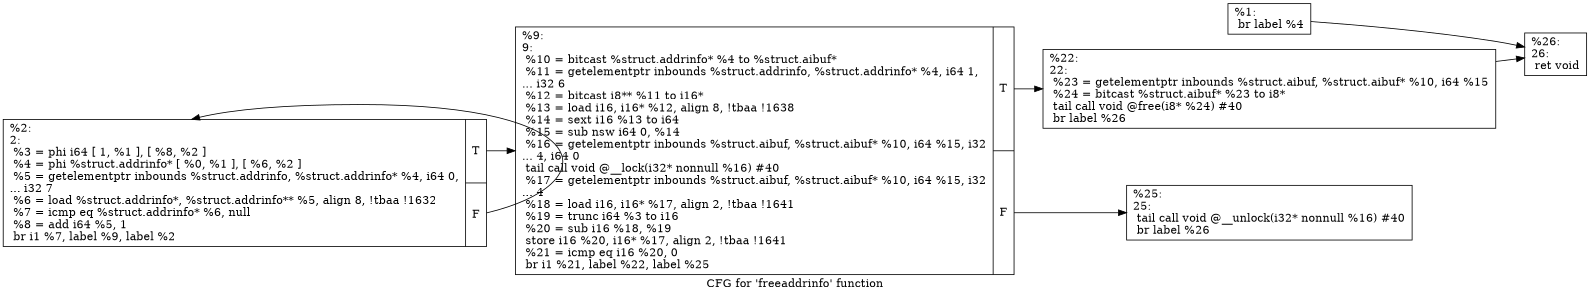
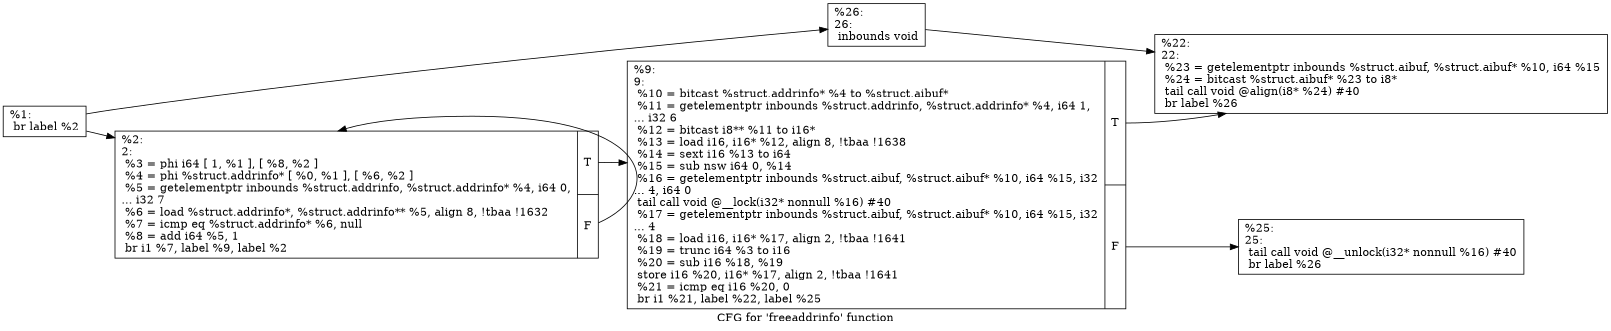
(1269, 25) -> (45, 127)
(1506, 60) -> (1036, 40)
(1556, 66) -> (877, 37)
(1146, 107) -> (1261, 92)
none -> (97, 134)
